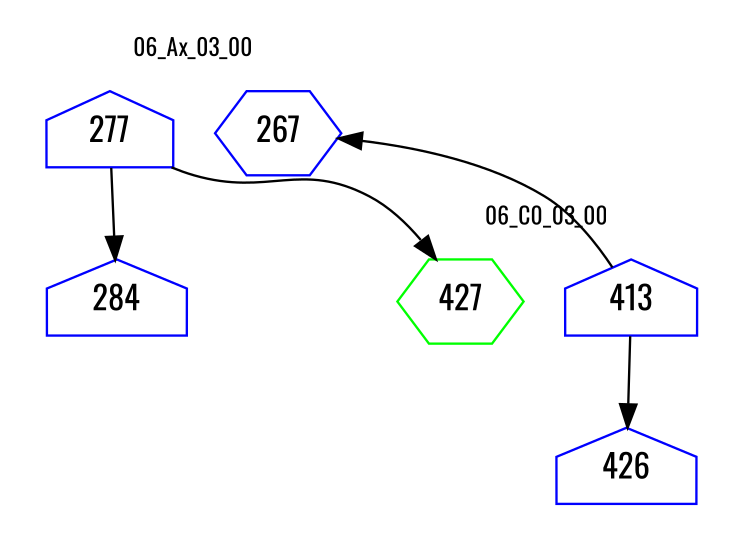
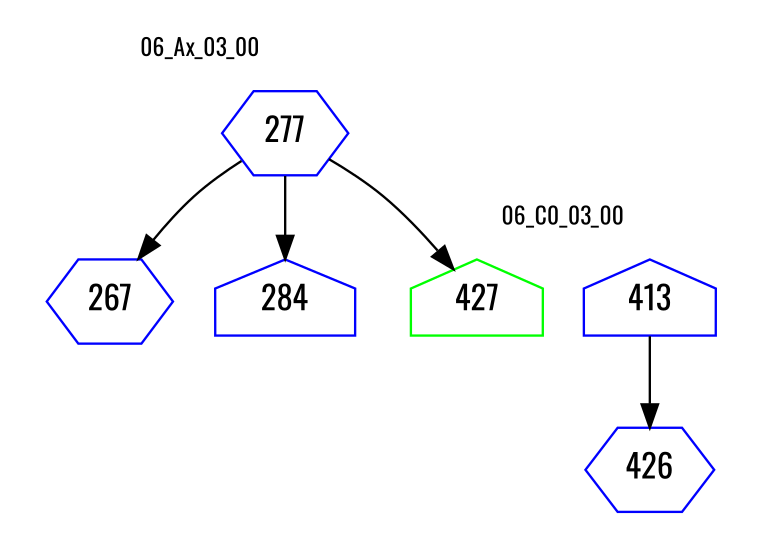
(110, 133) -> (285, 133)
(503, 175) -> (194, 197)
(460, 302) -> (477, 302)
(626, 470) -> (650, 470)
